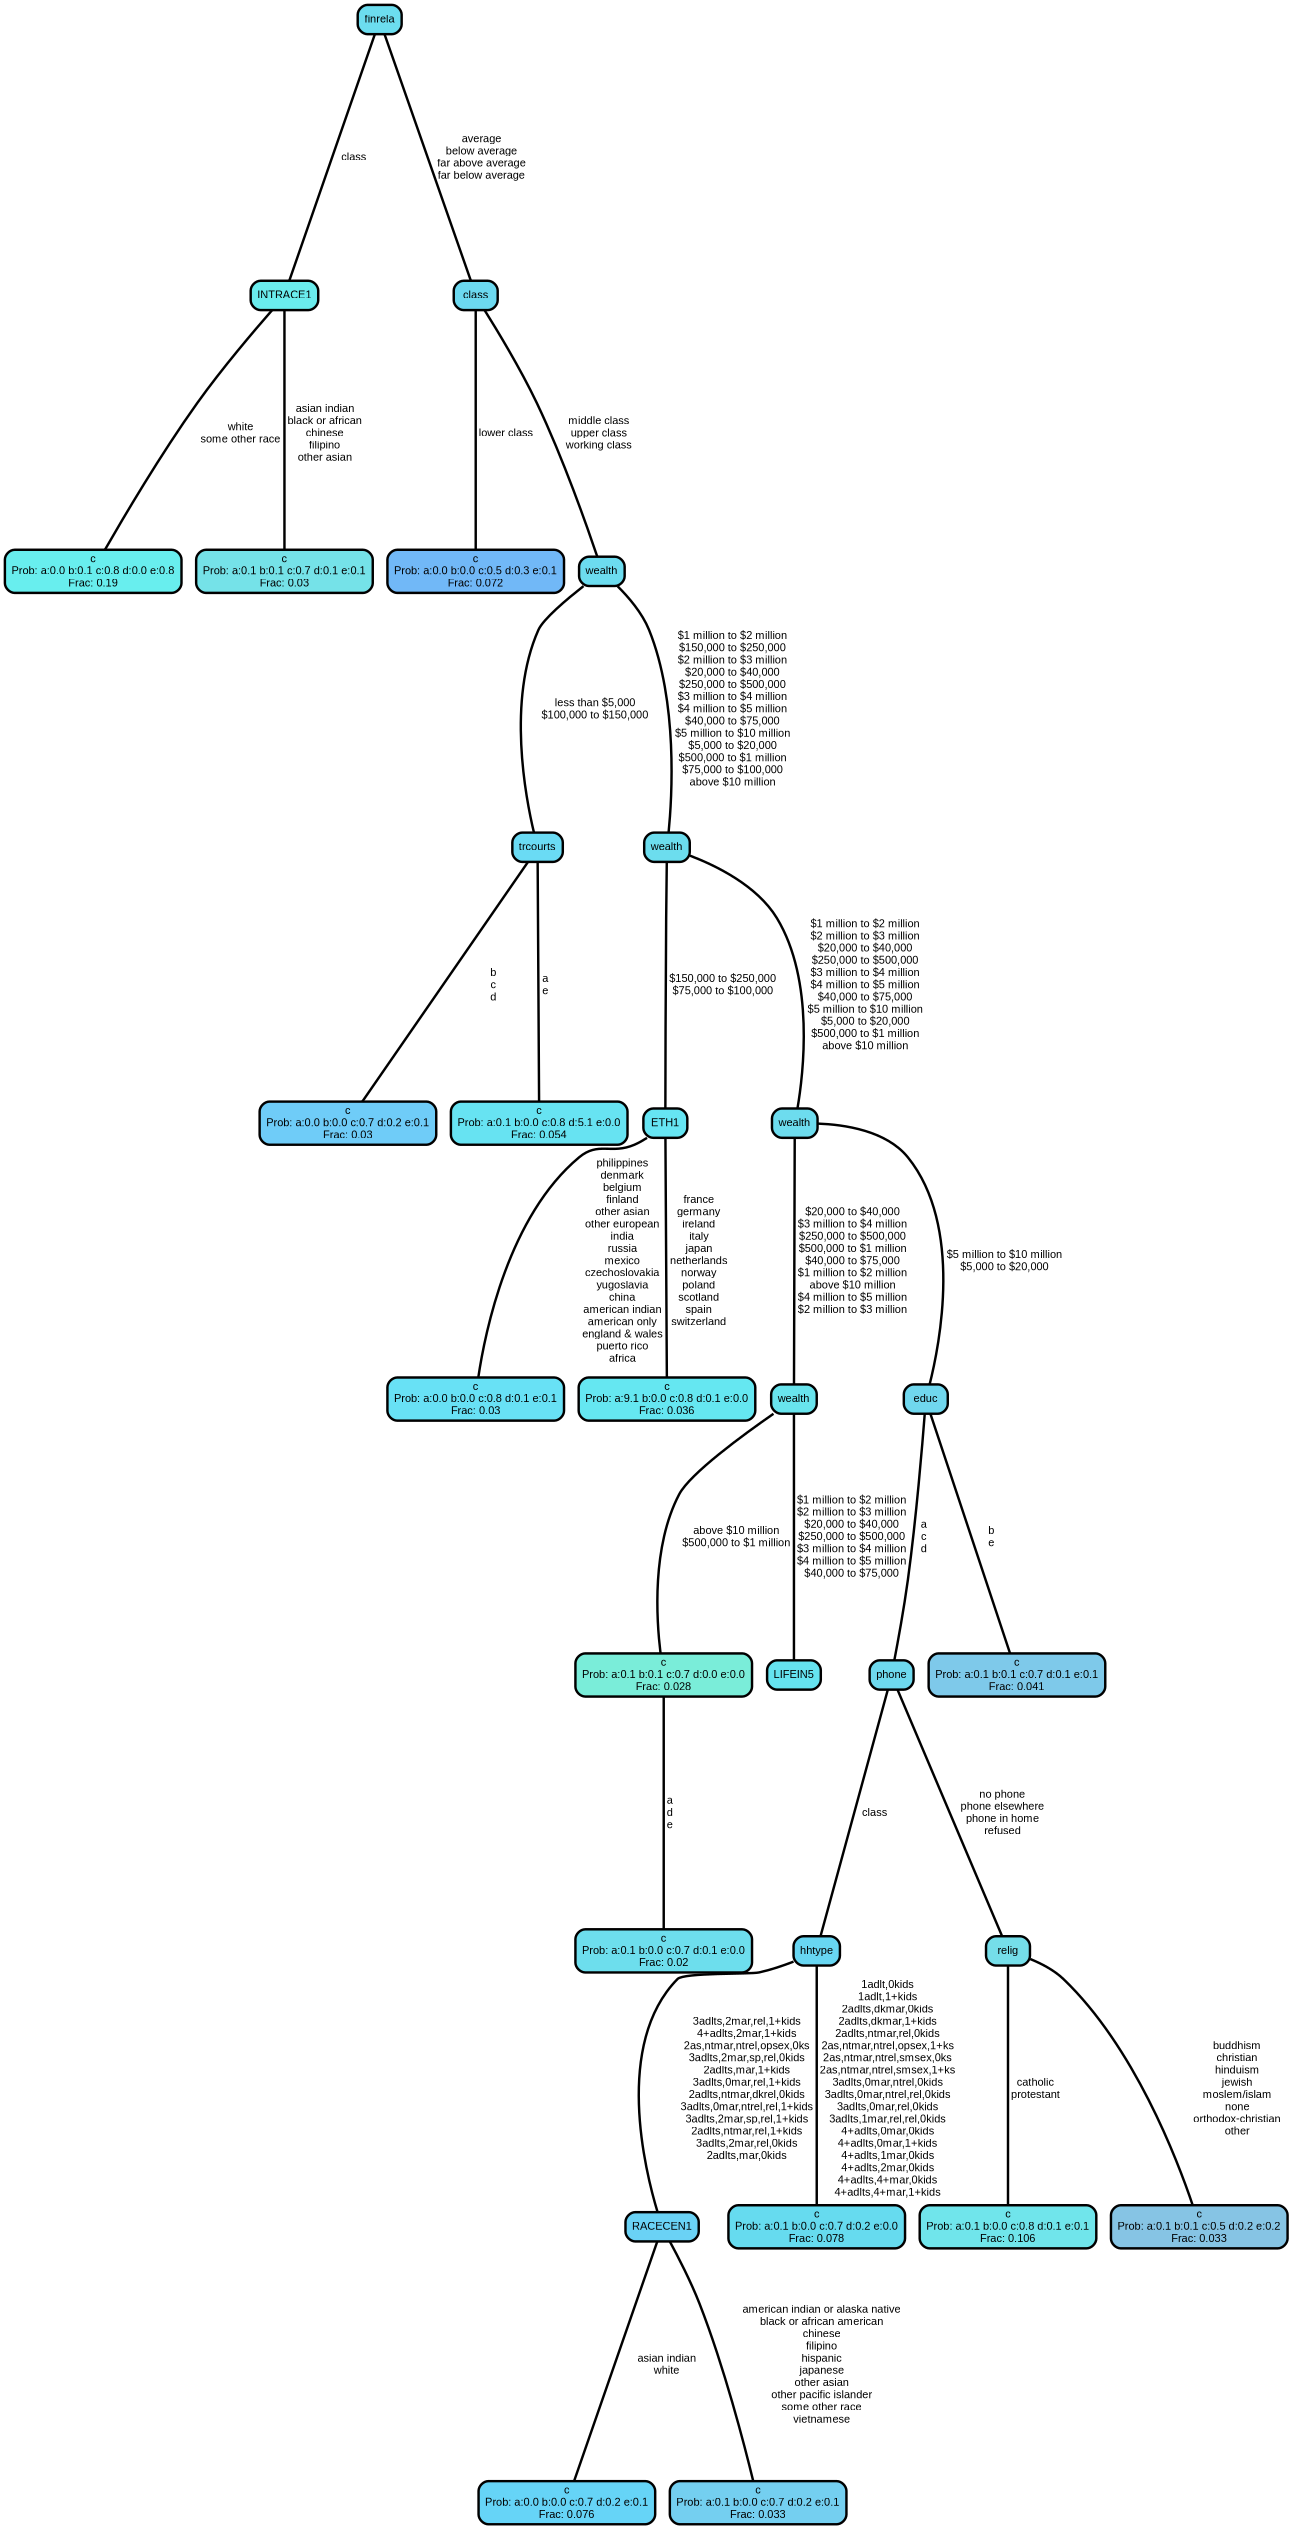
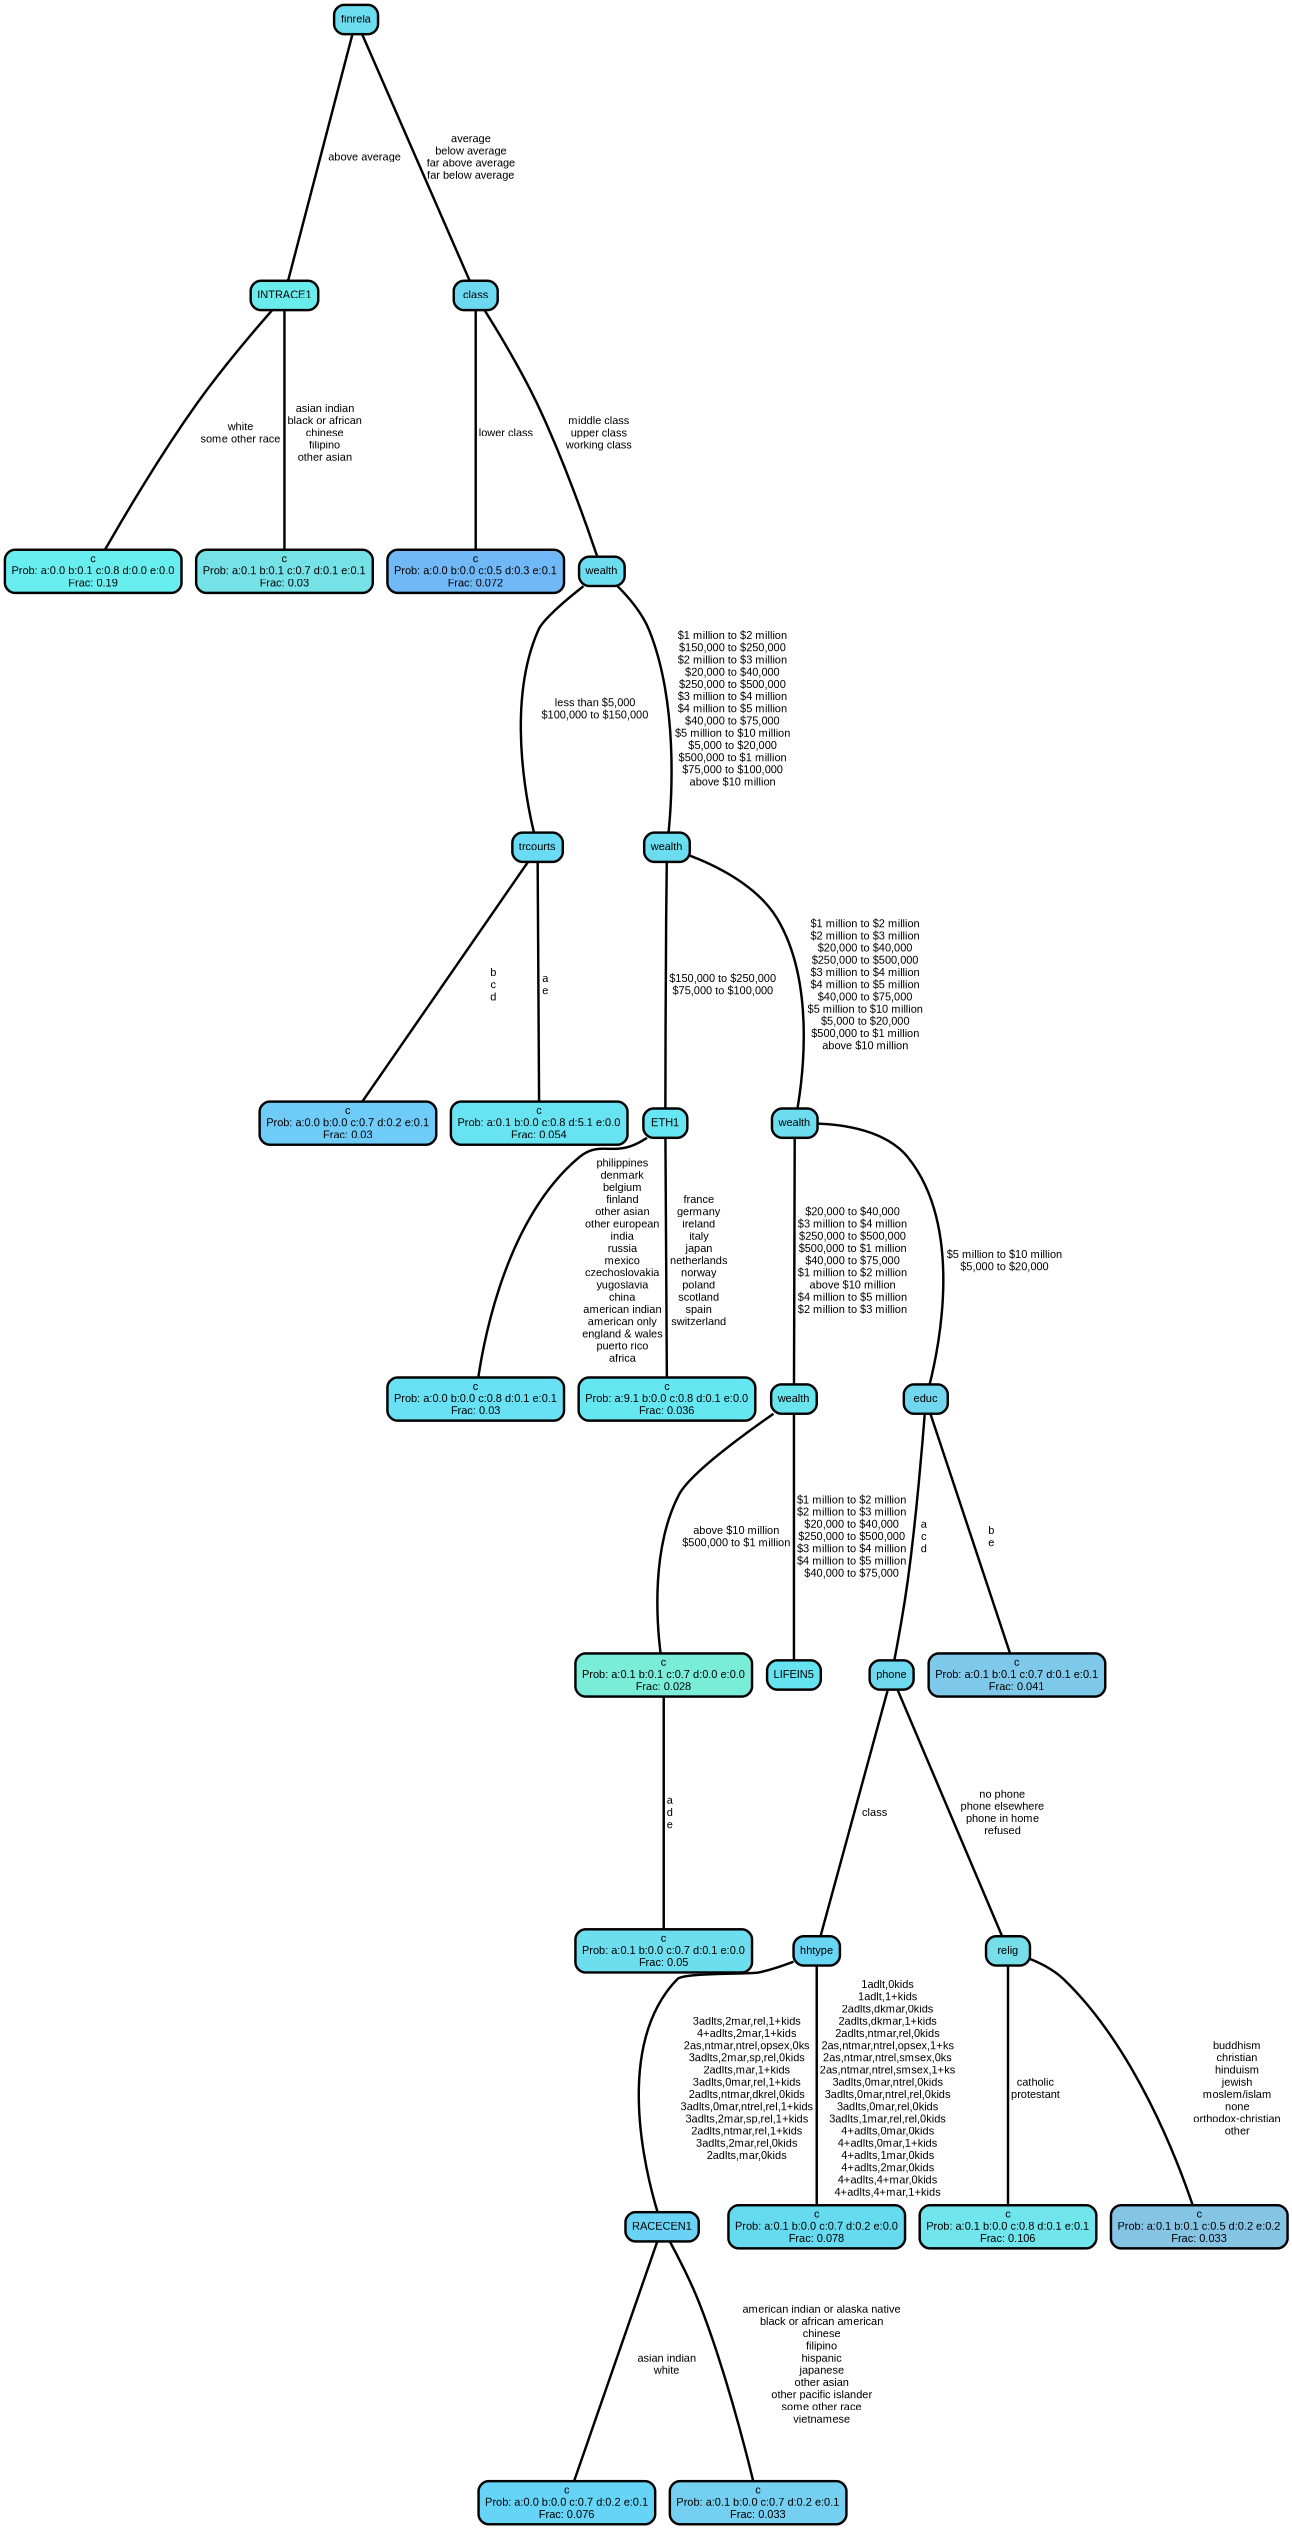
(352, 157) -> (363, 157)
(93, 571) -> (93, 571)
(664, 1951) -> (664, 1951)
